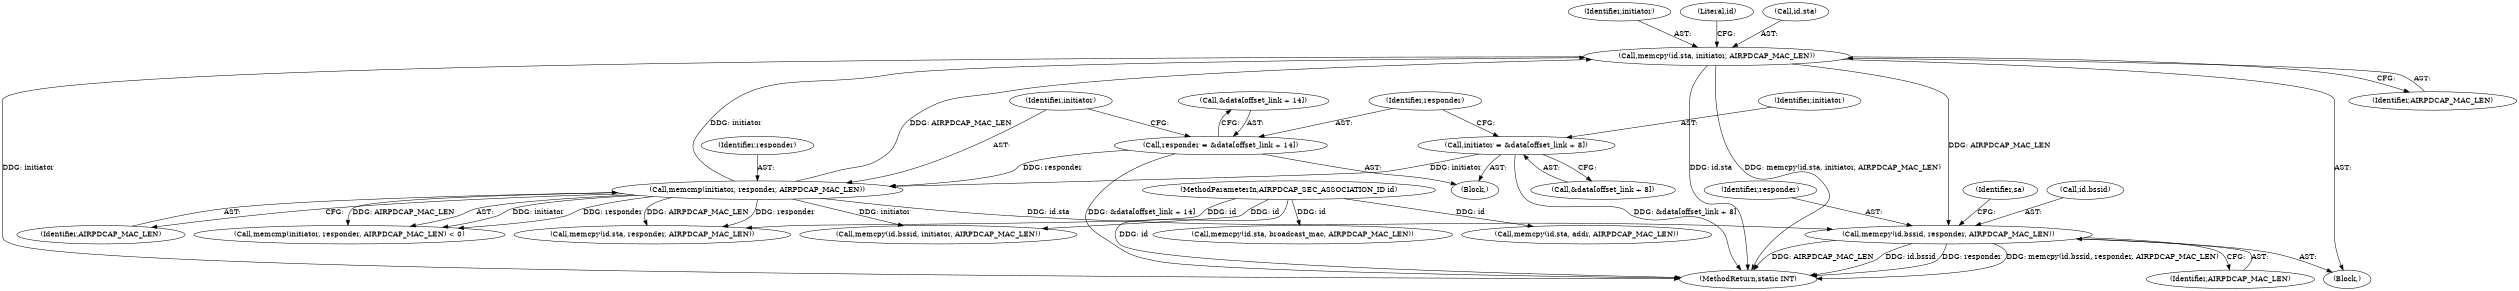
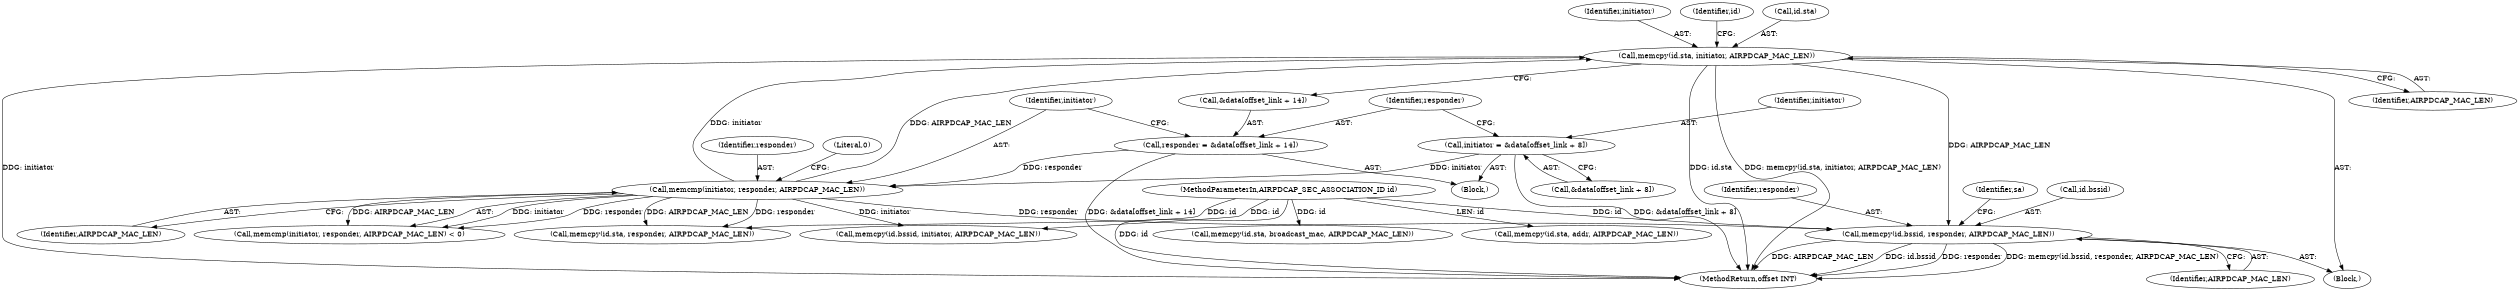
(1717, 12) -> (1717, 12)
(1220, 123) -> (1479, 79)
none -> (852, 146)
(1049, 212) -> (1049, 212)
(1471, 212) -> (1471, 212)
none -> (1597, 217)
(1748, 279) -> (1748, 279)
